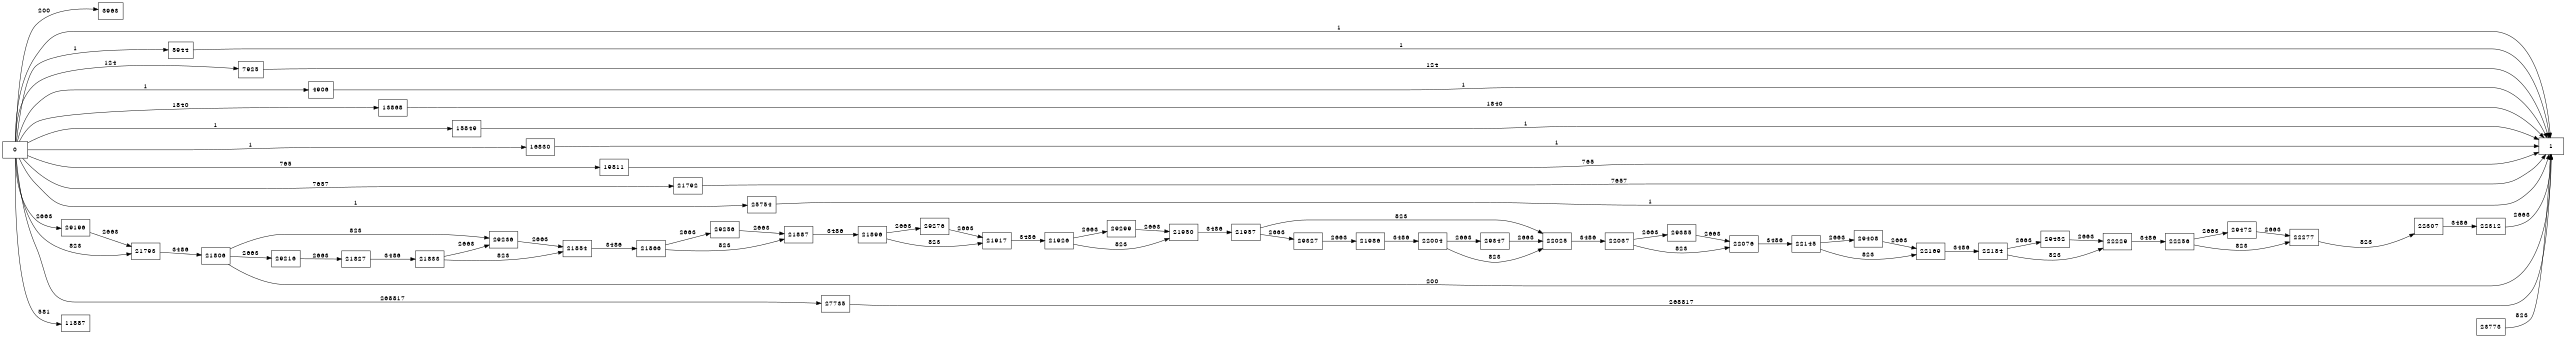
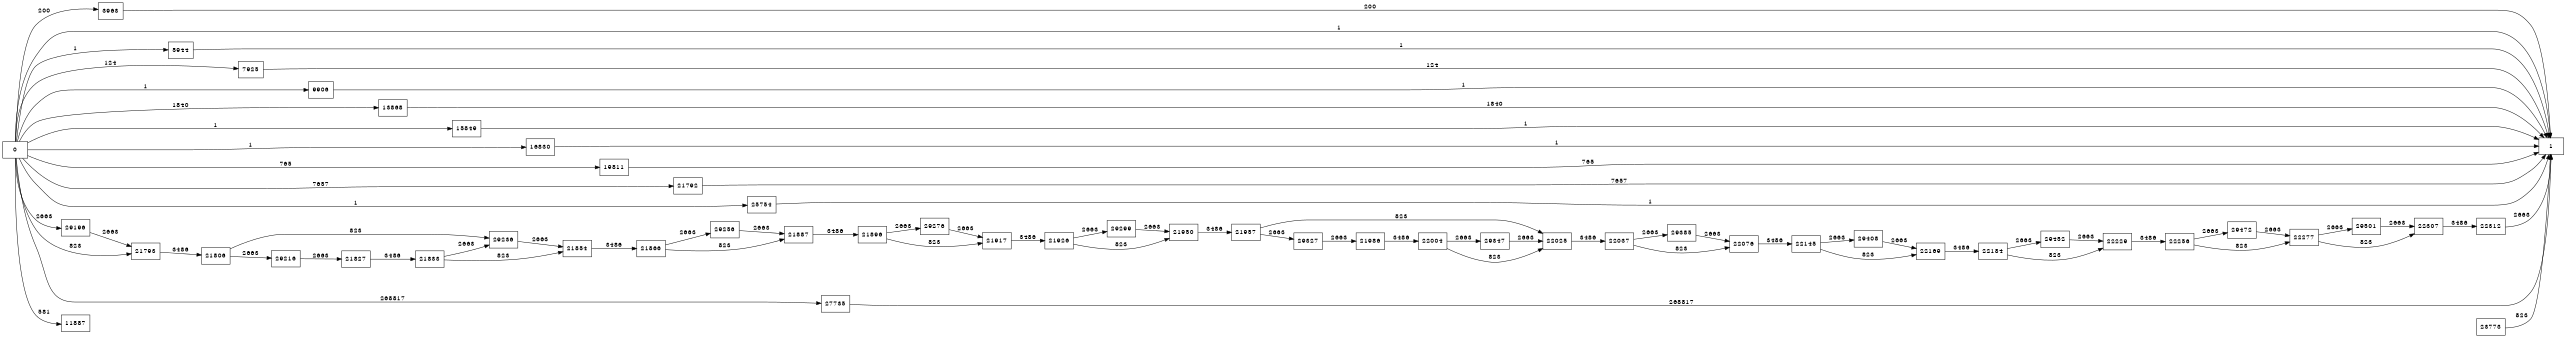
(321, 90) -> (321, 90)
none -> (2366, 226)
(1435, 285) -> (1385, 10)
